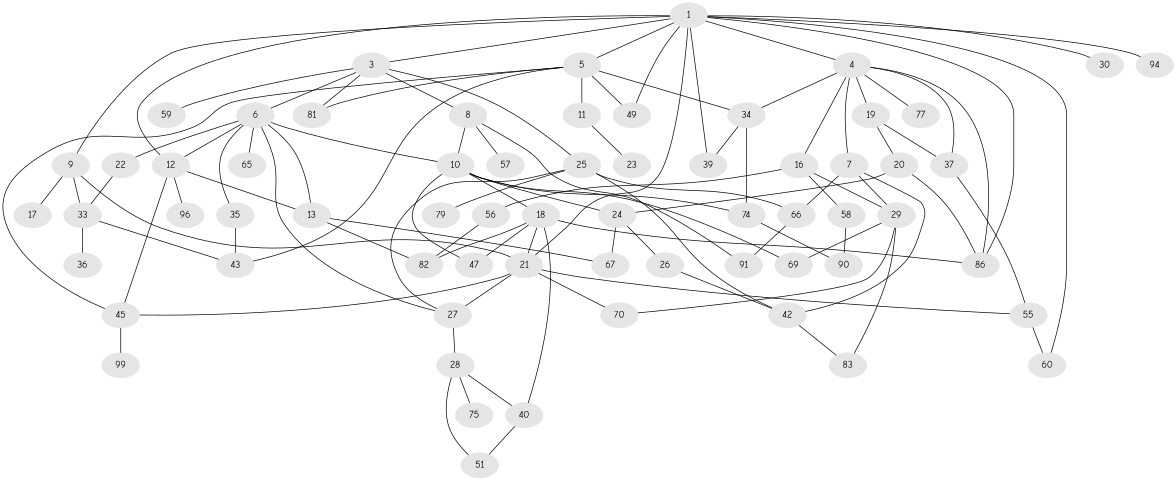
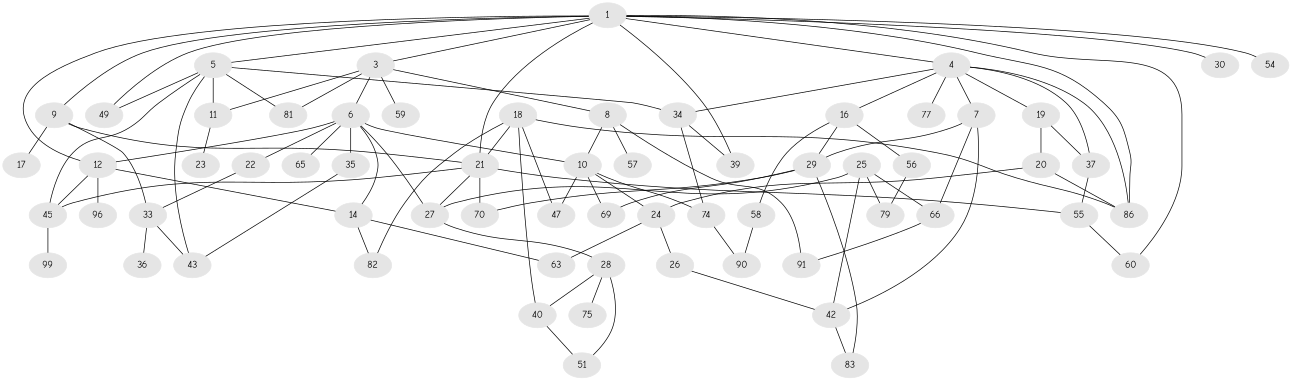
(1155, 65) -> (1270, 65)
(486, 100) -> (295, 90)
(494, 188) -> none
(312, 215) -> (353, 215)
(466, 234) -> (901, 186)
(610, 265) -> (556, 265)
